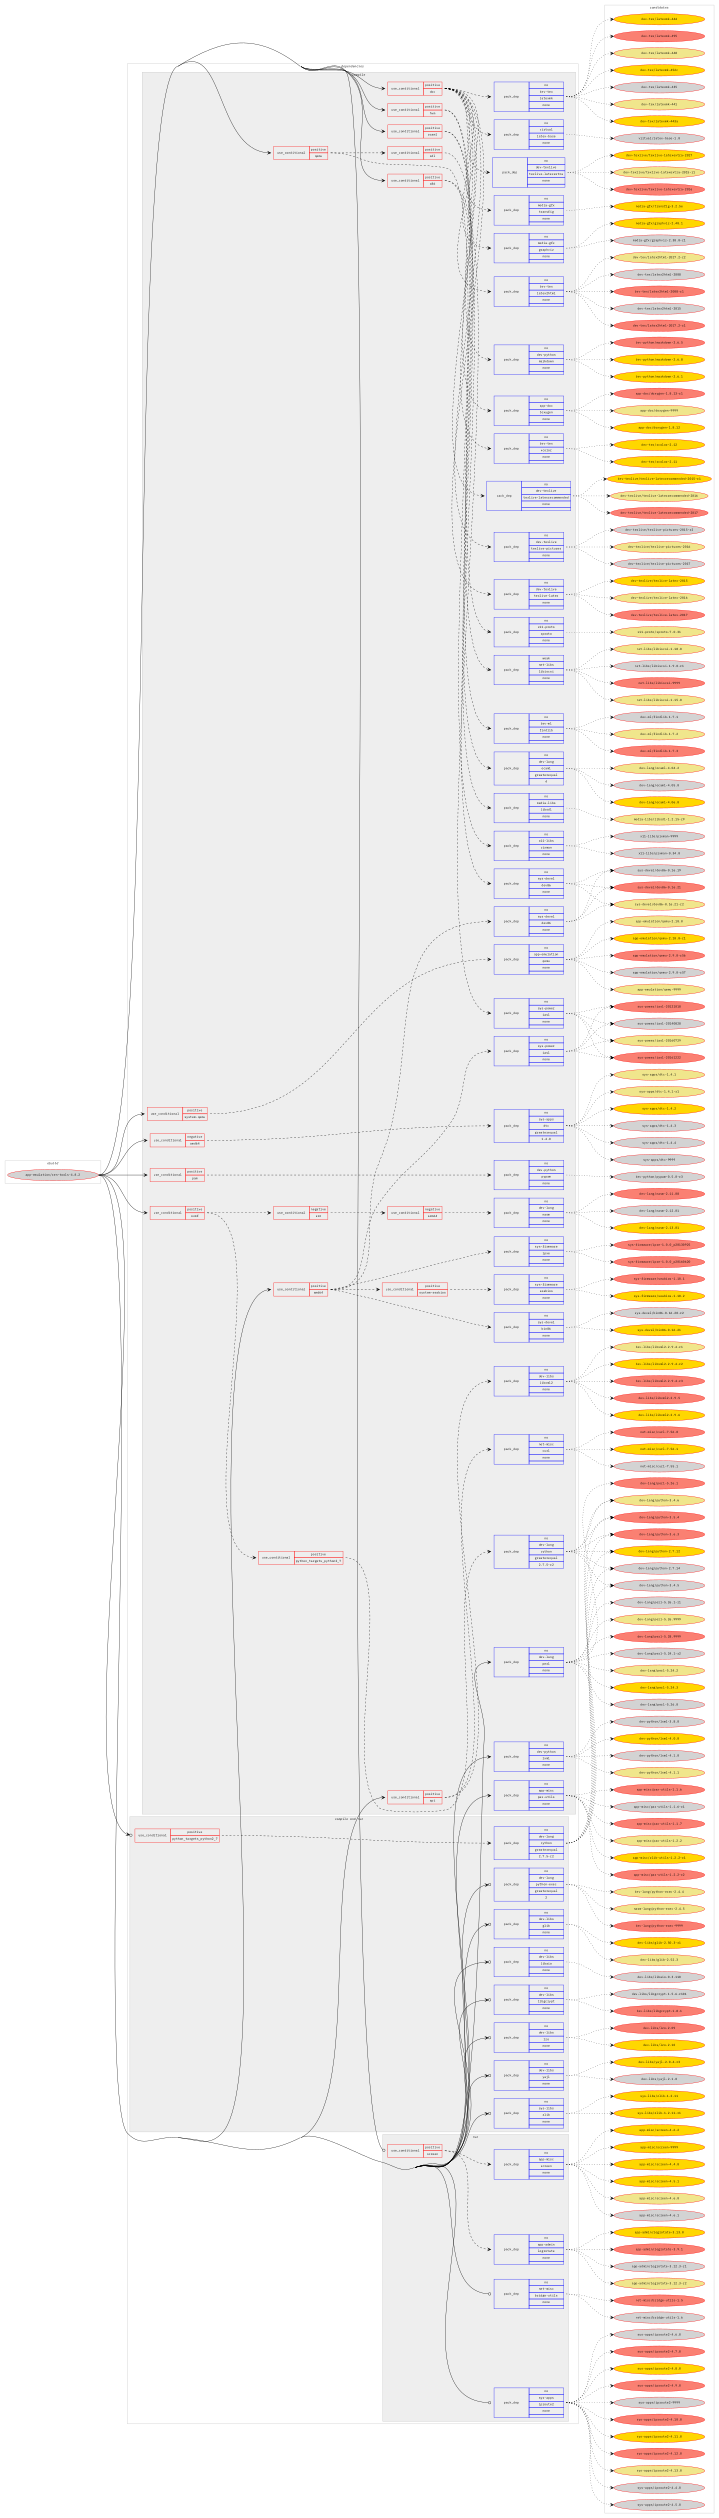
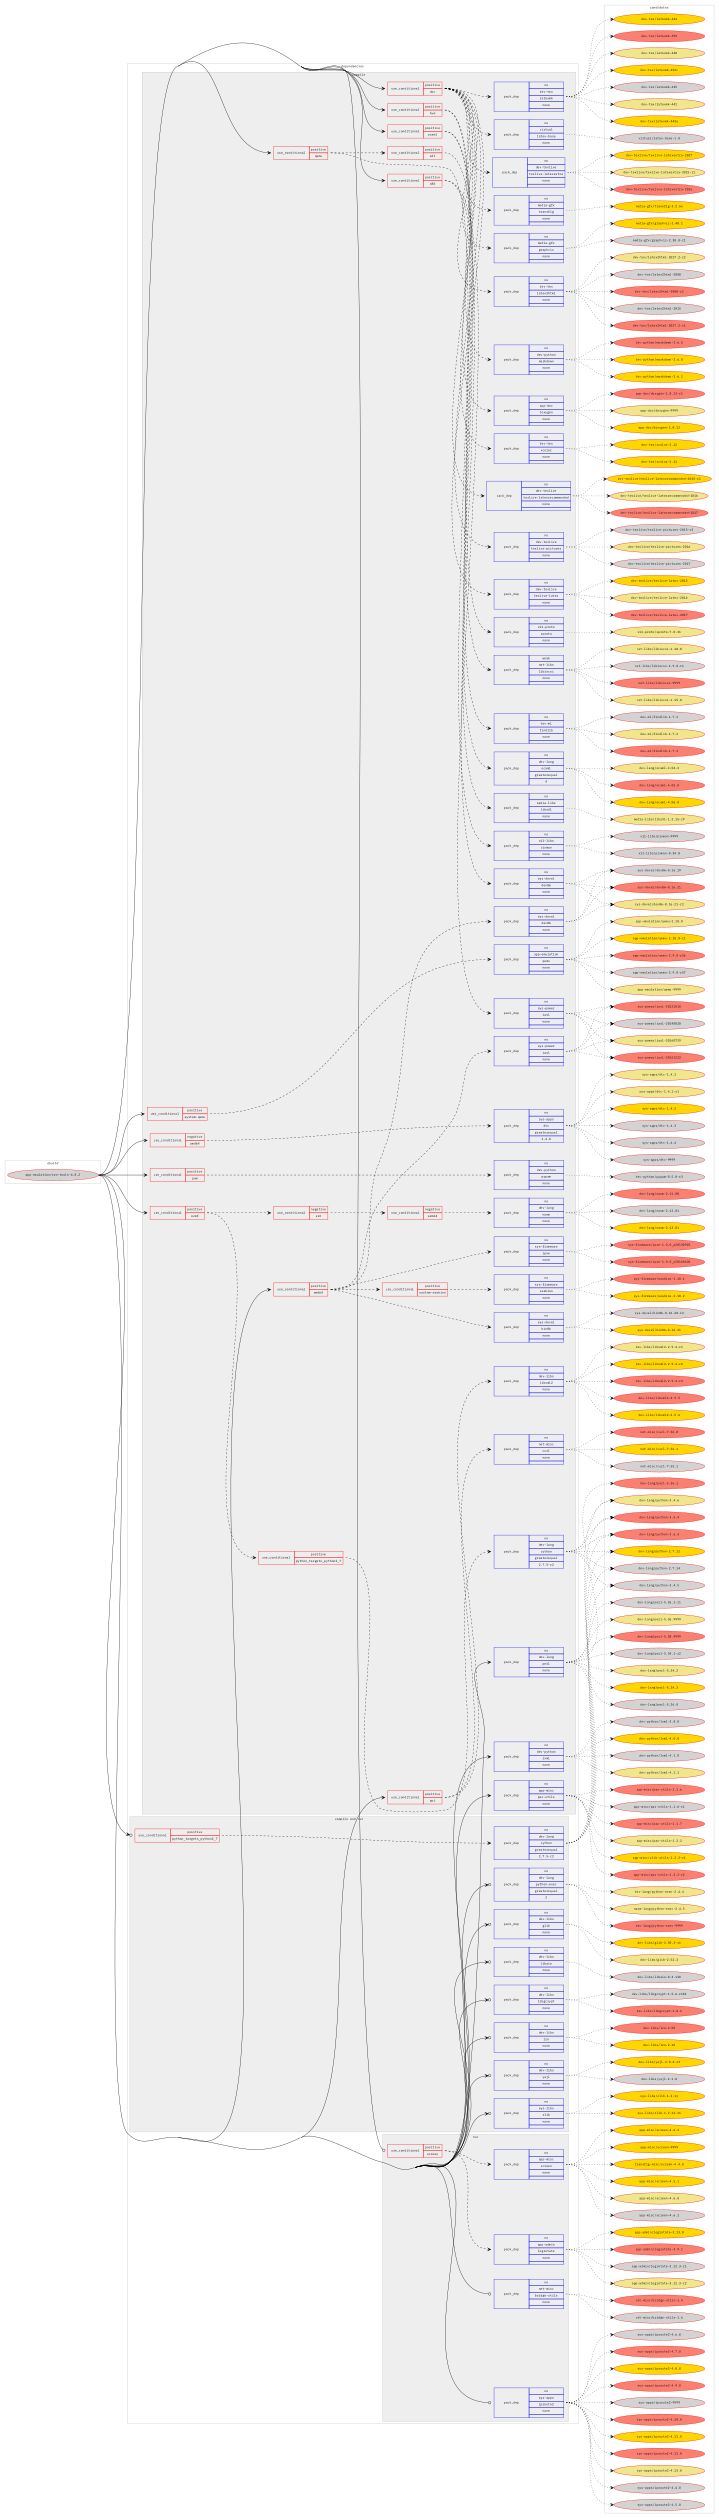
(659, 785) -> (659, 785)
(659, 2164) -> (659, 2164)
